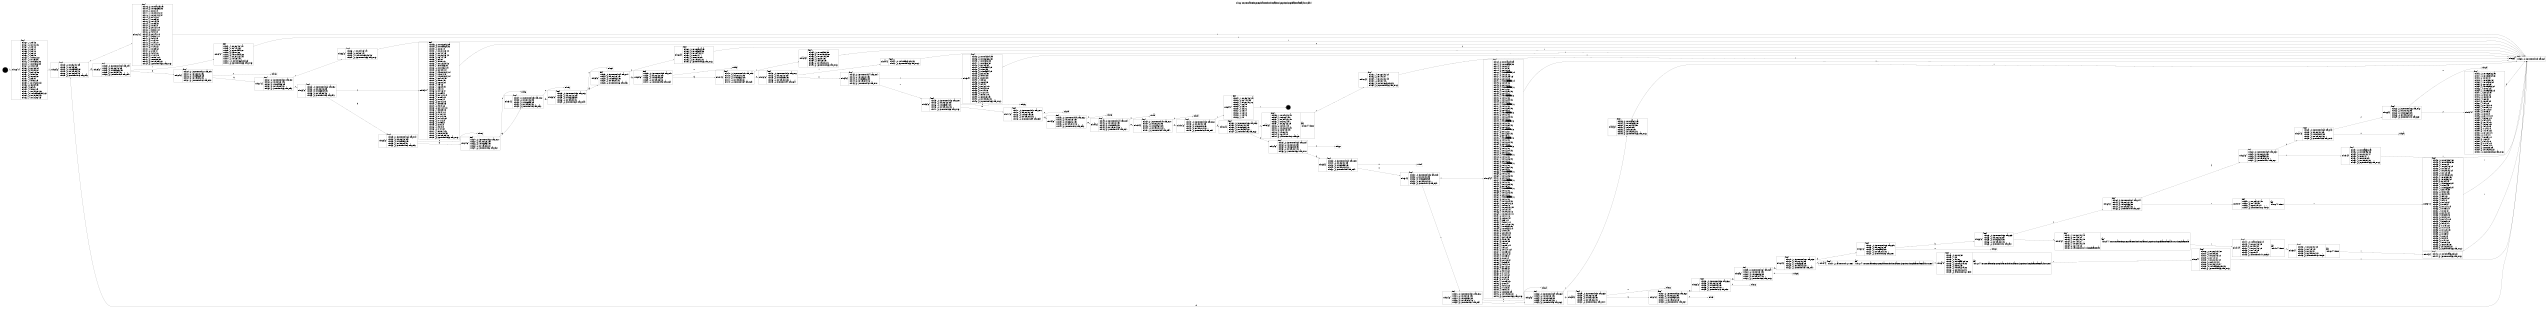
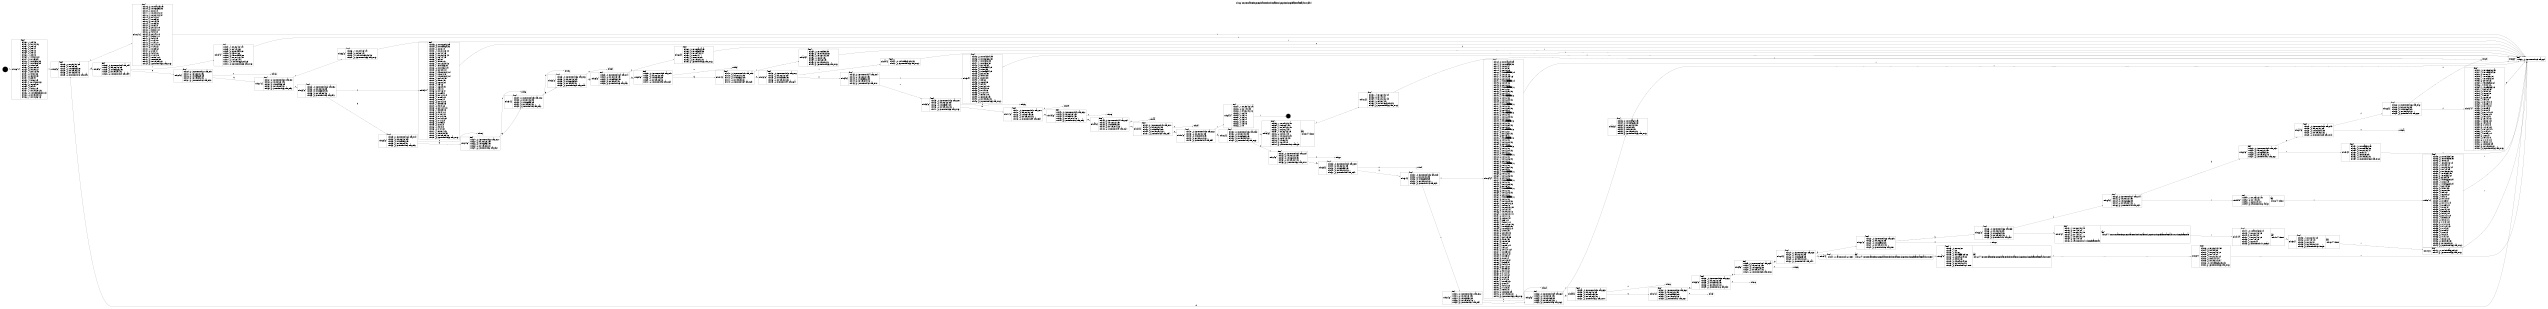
(1953, 59) -> (1934, 59)
